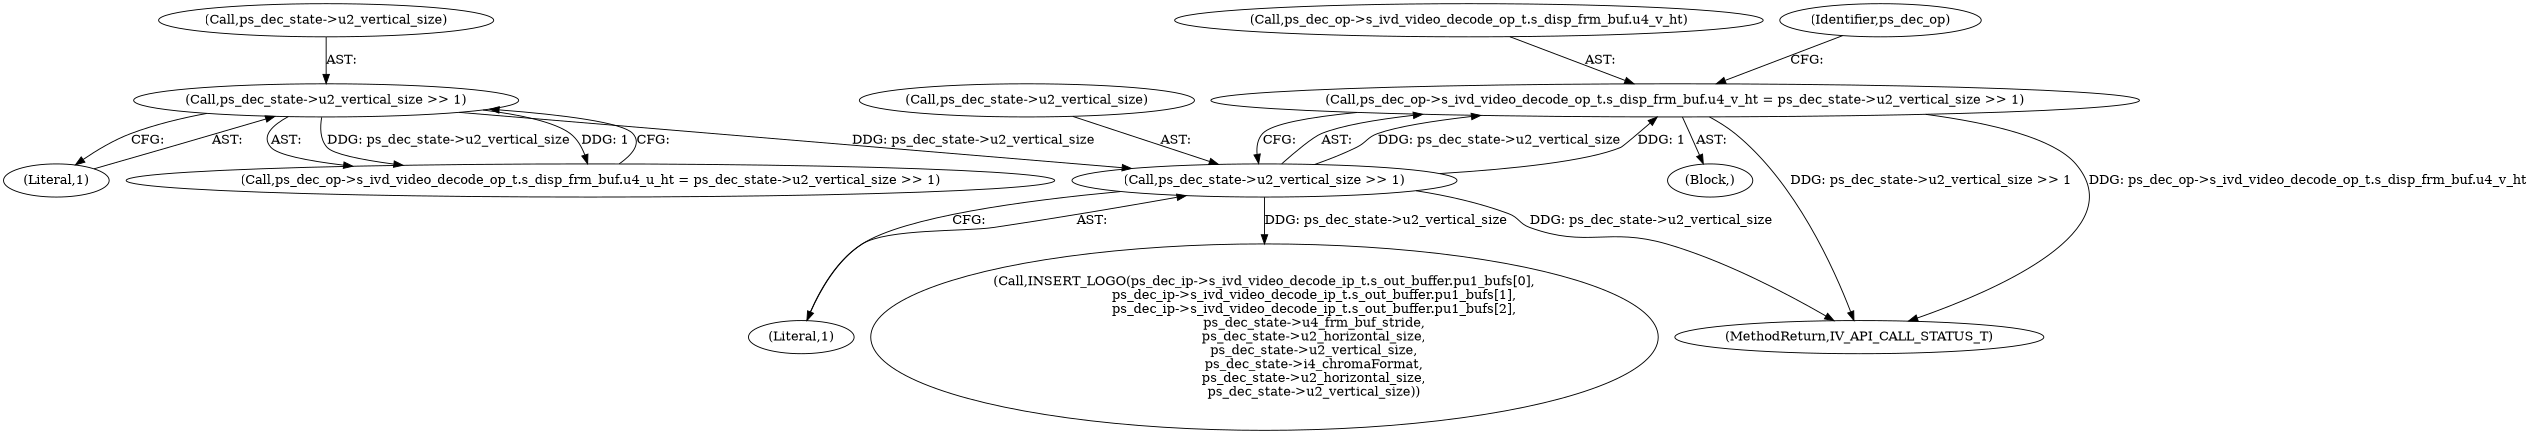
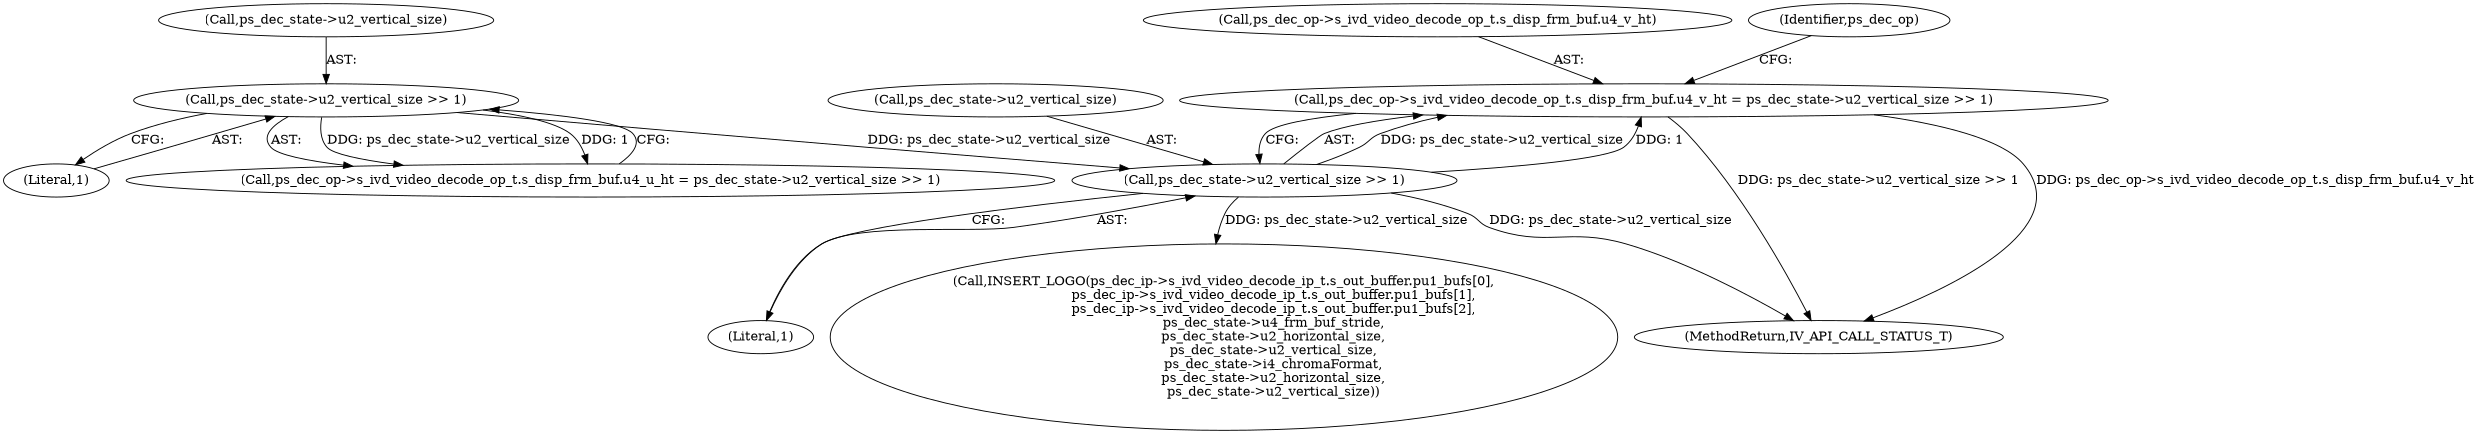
(1710, 180) -> none
